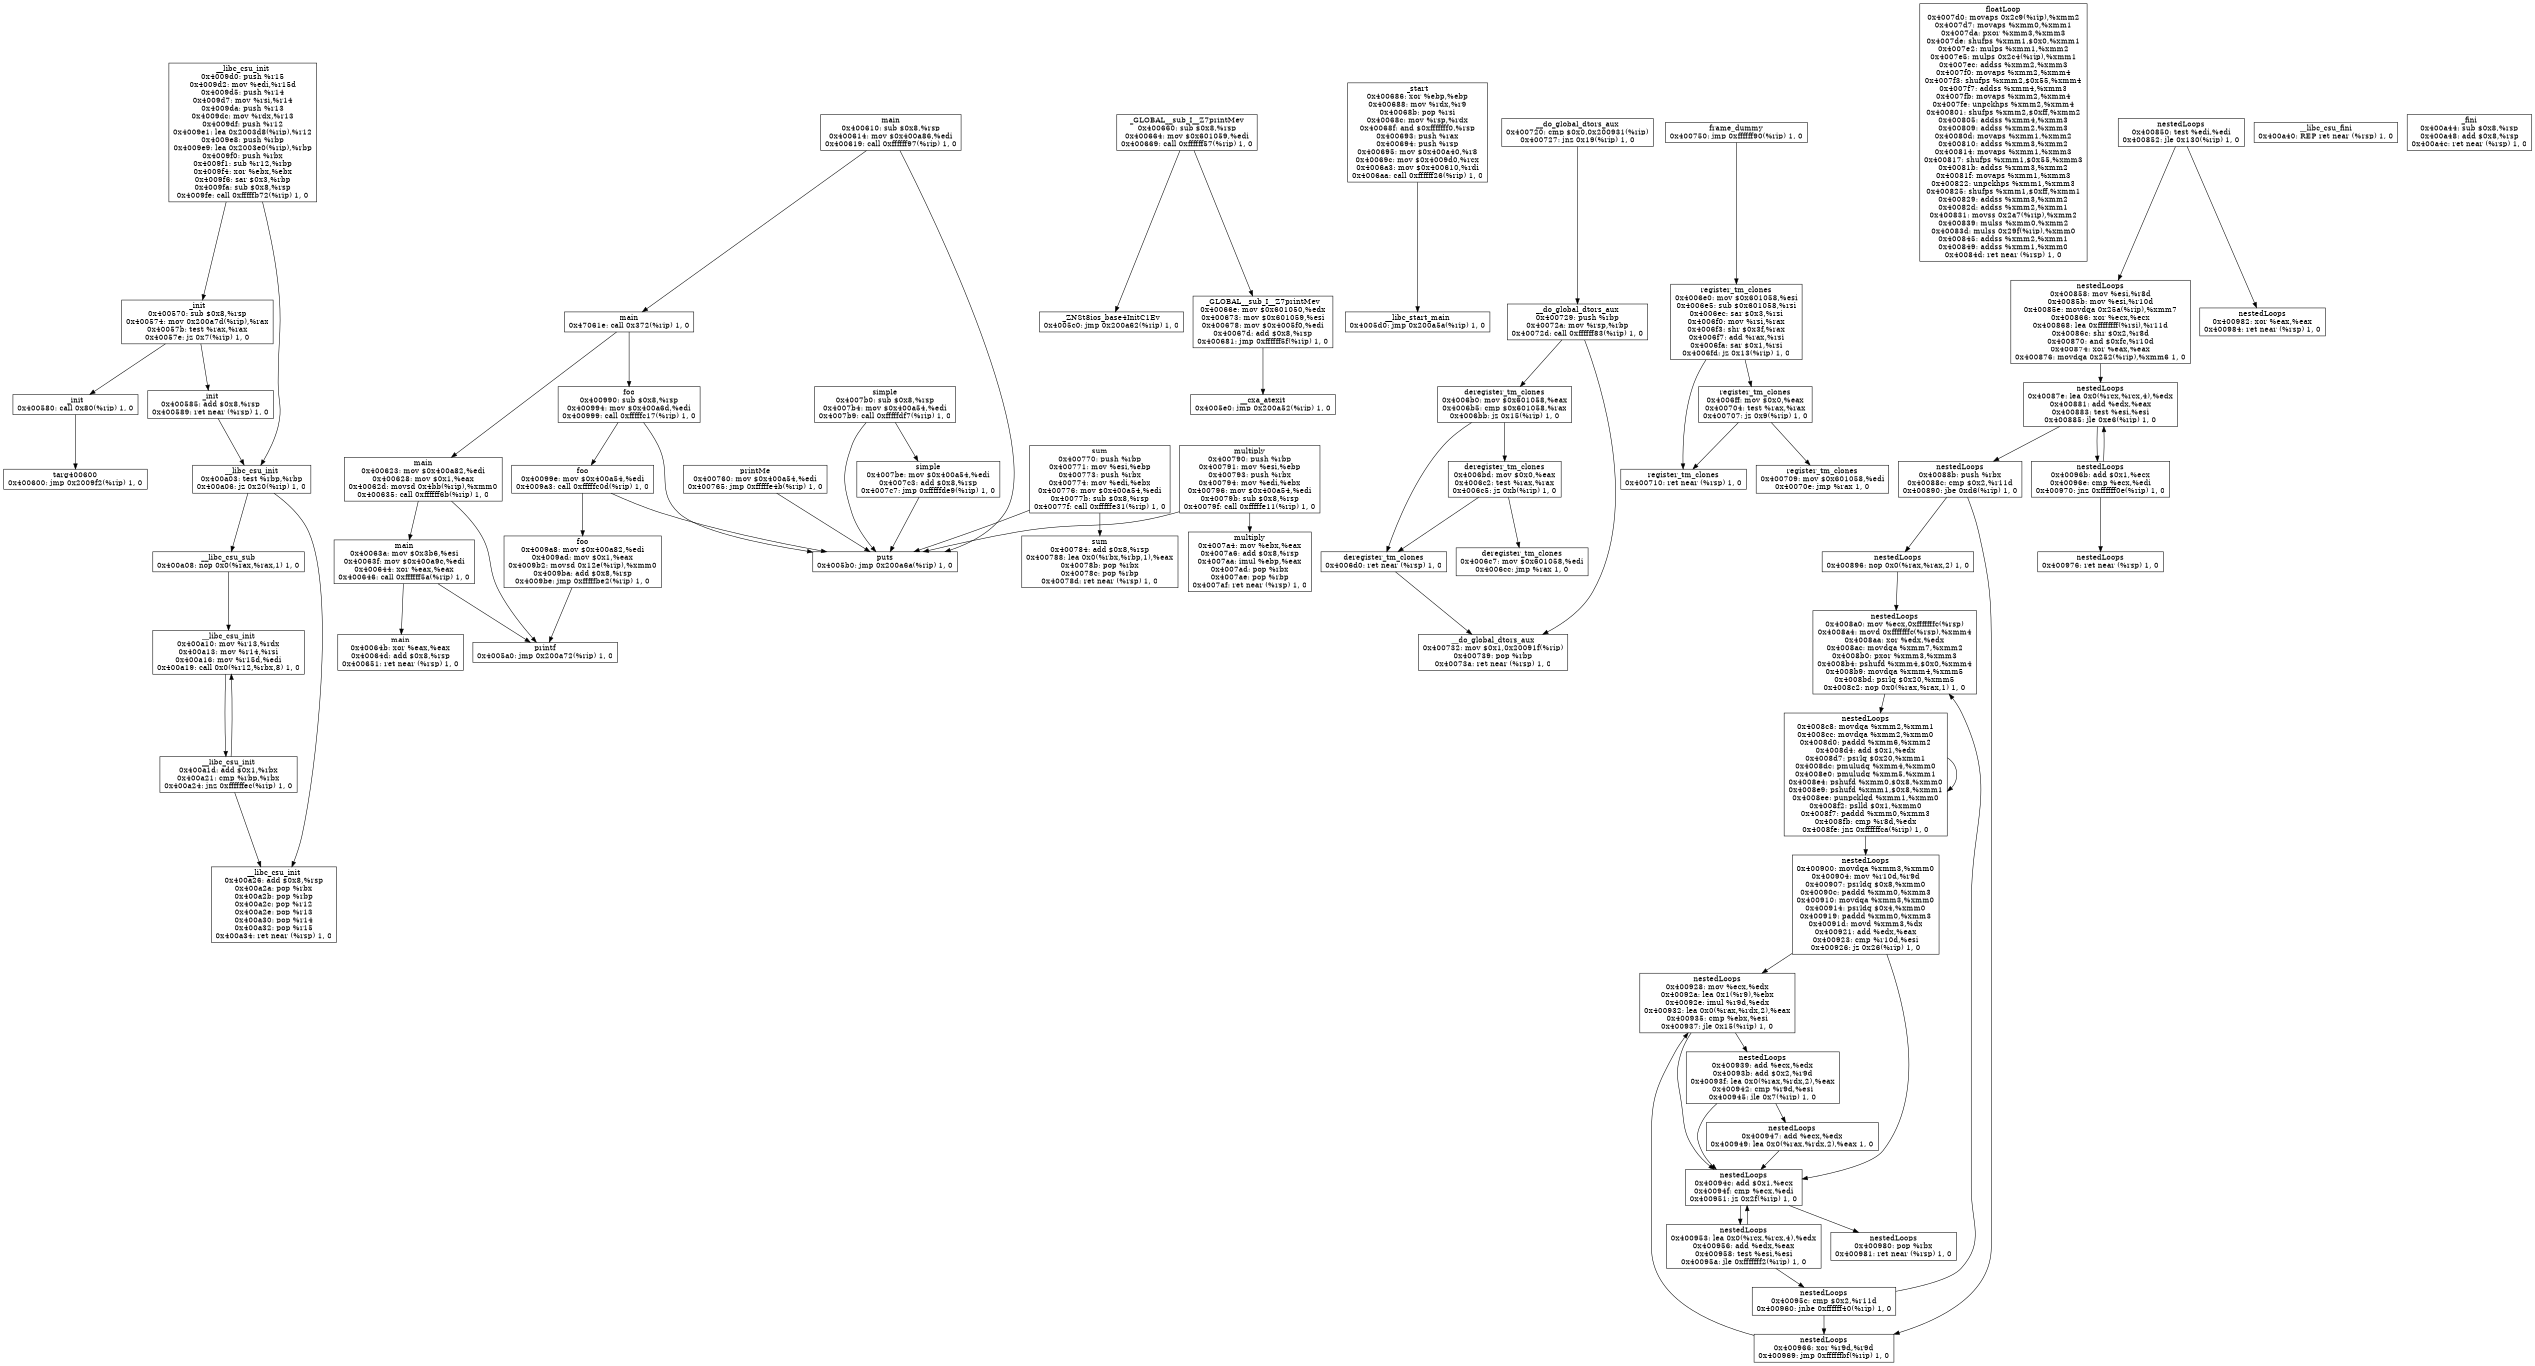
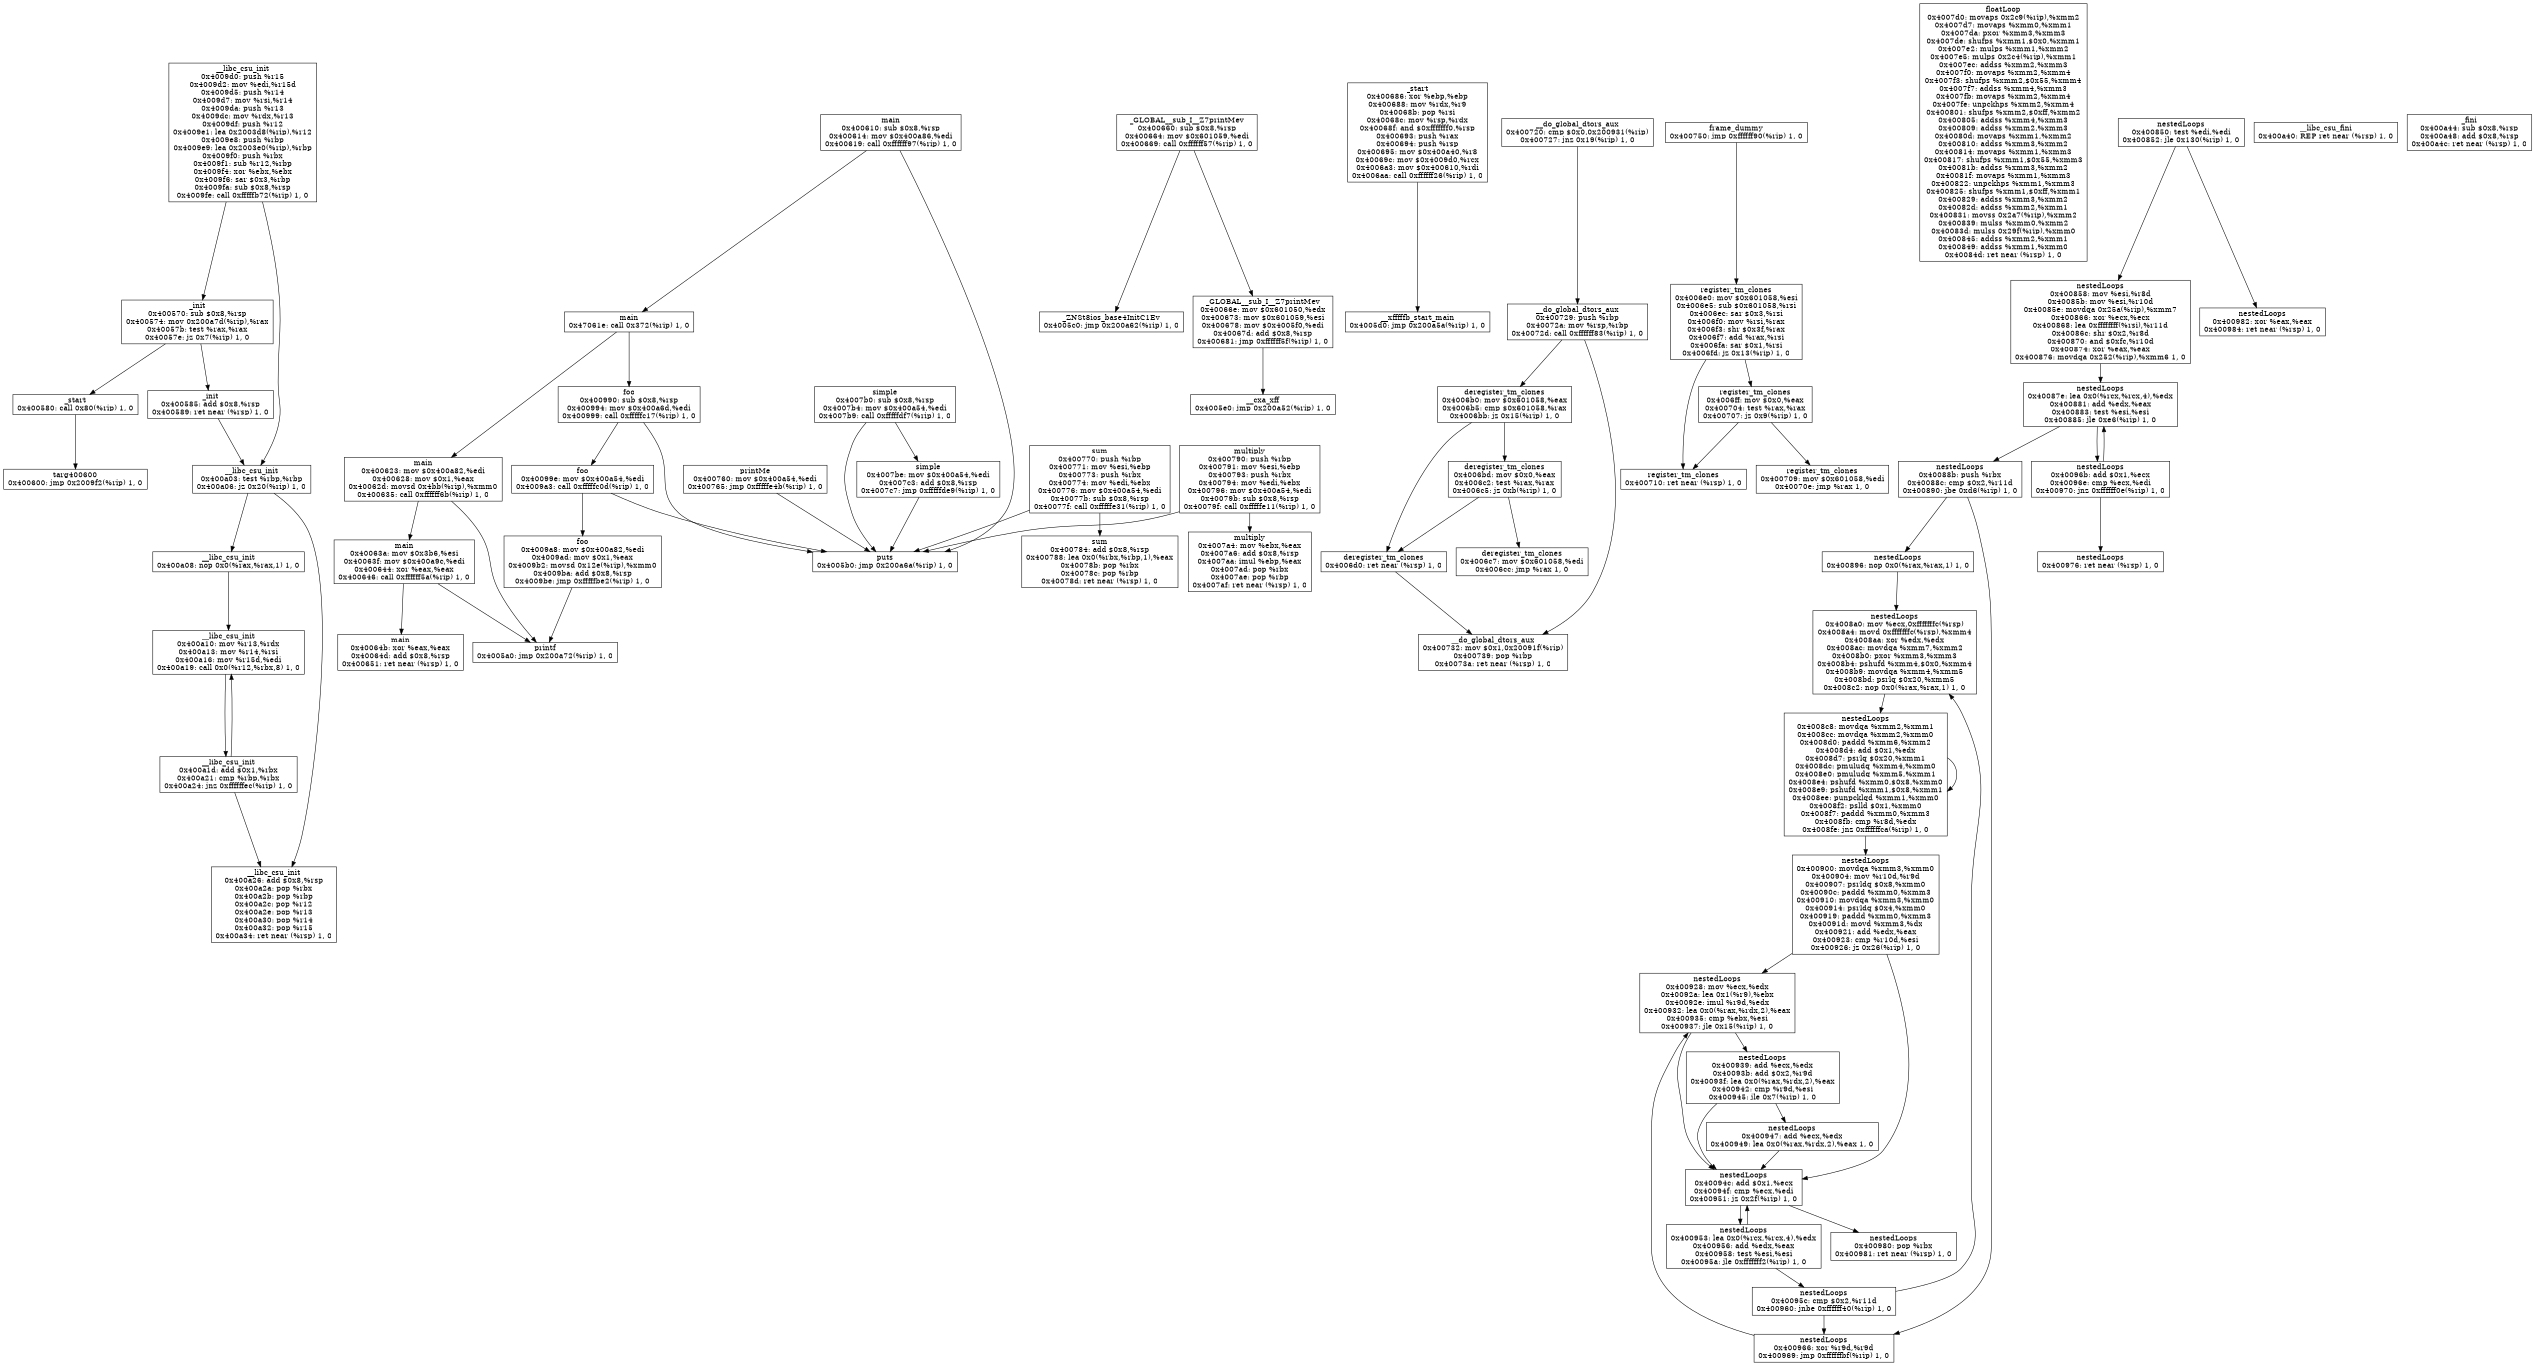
(1418, 322) -> (1418, 322)
(75, 405) -> (75, 405)
(1263, 405) -> (1263, 405)
(229, 562) -> (229, 562)
(1898, 562) -> (1898, 562)
